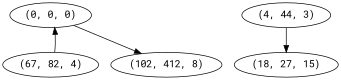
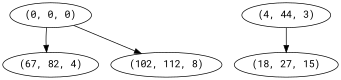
(55, 43) -> (46, 36)
(166, 65) -> (166, 65)
